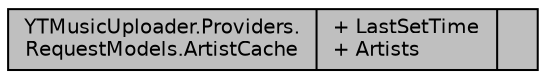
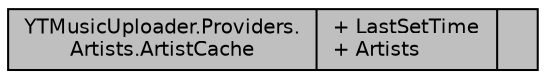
(162, 50) -> (162, 50)
